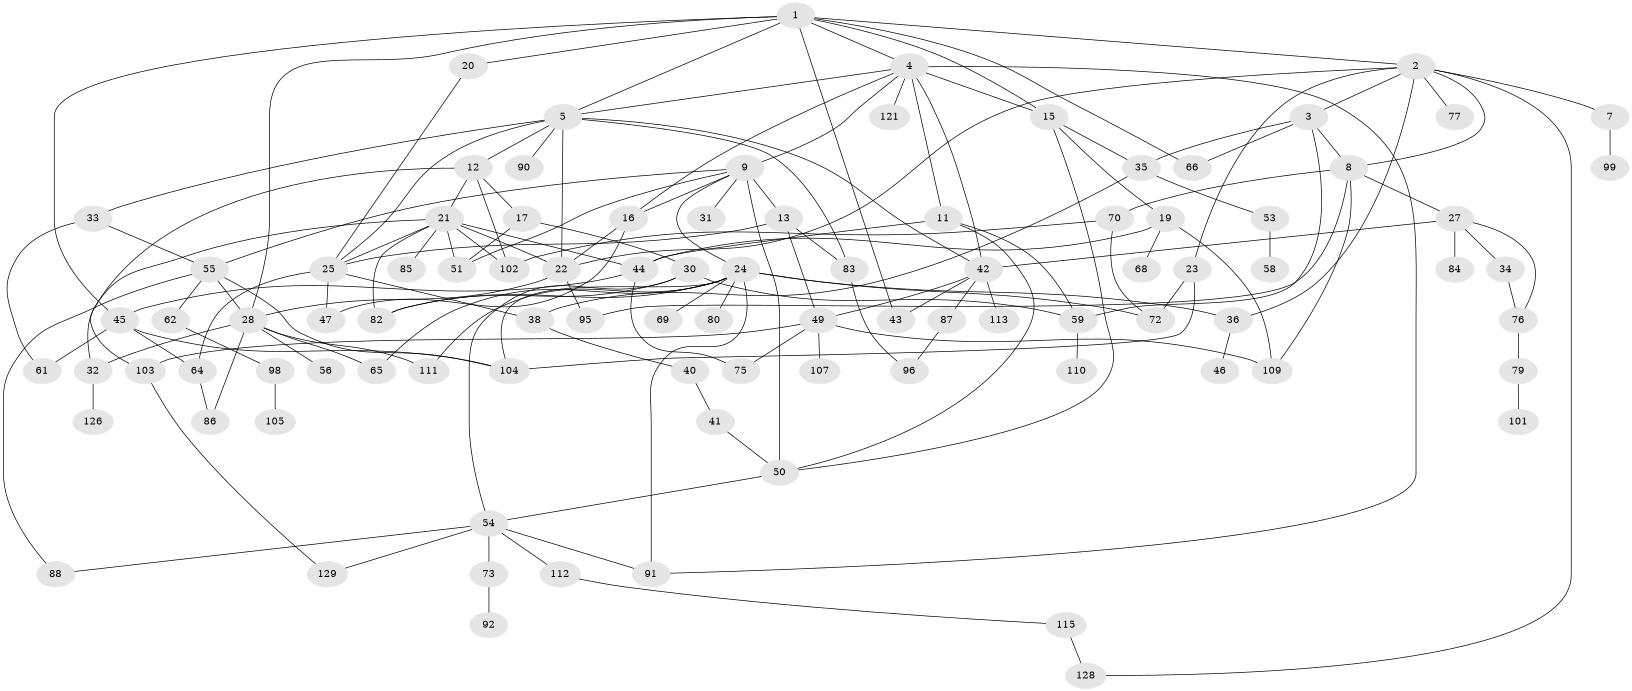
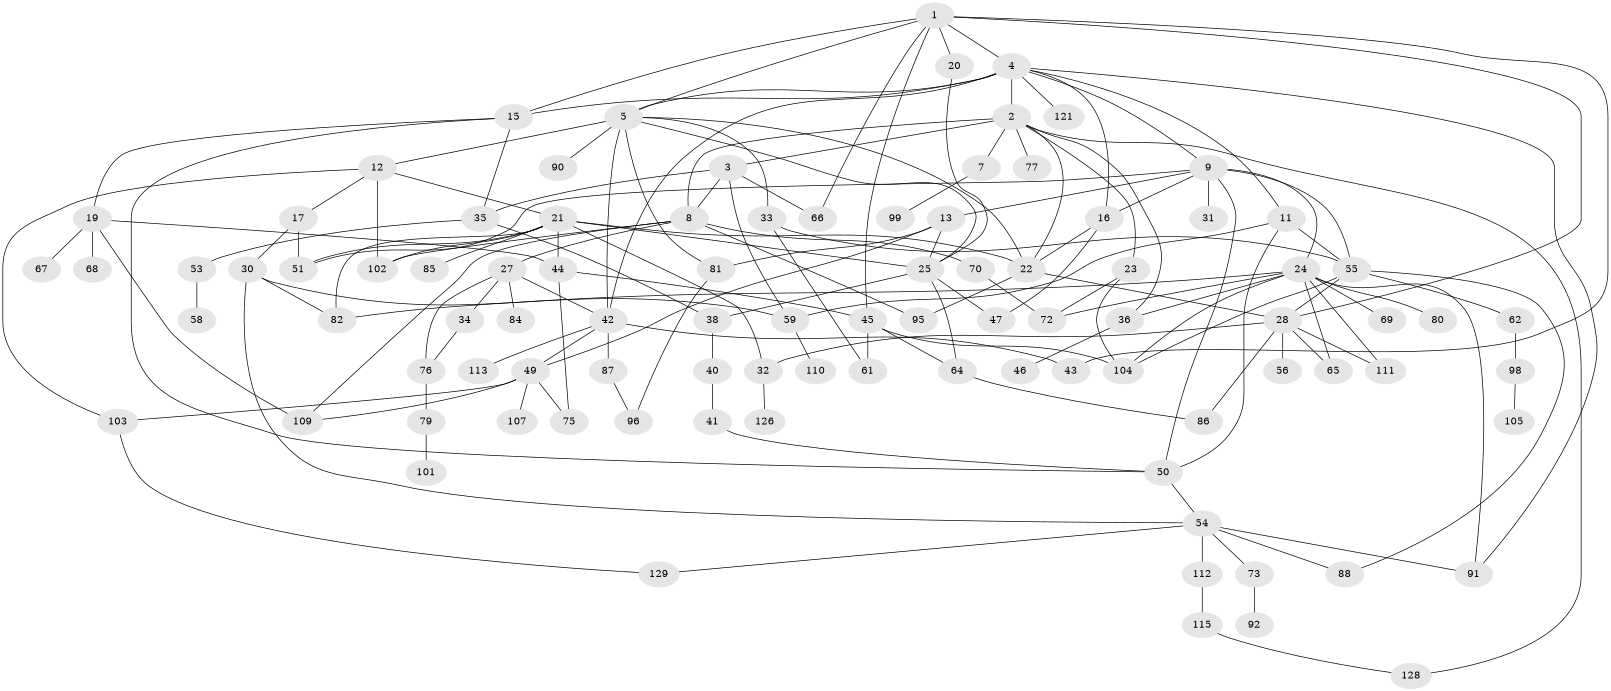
(1106, 41) -> (1012, 92)
(857, 230) -> (1319, 244)
(780, 233) -> (524, 239)
none -> (42, 270)
(849, 270) -> (716, 270)
